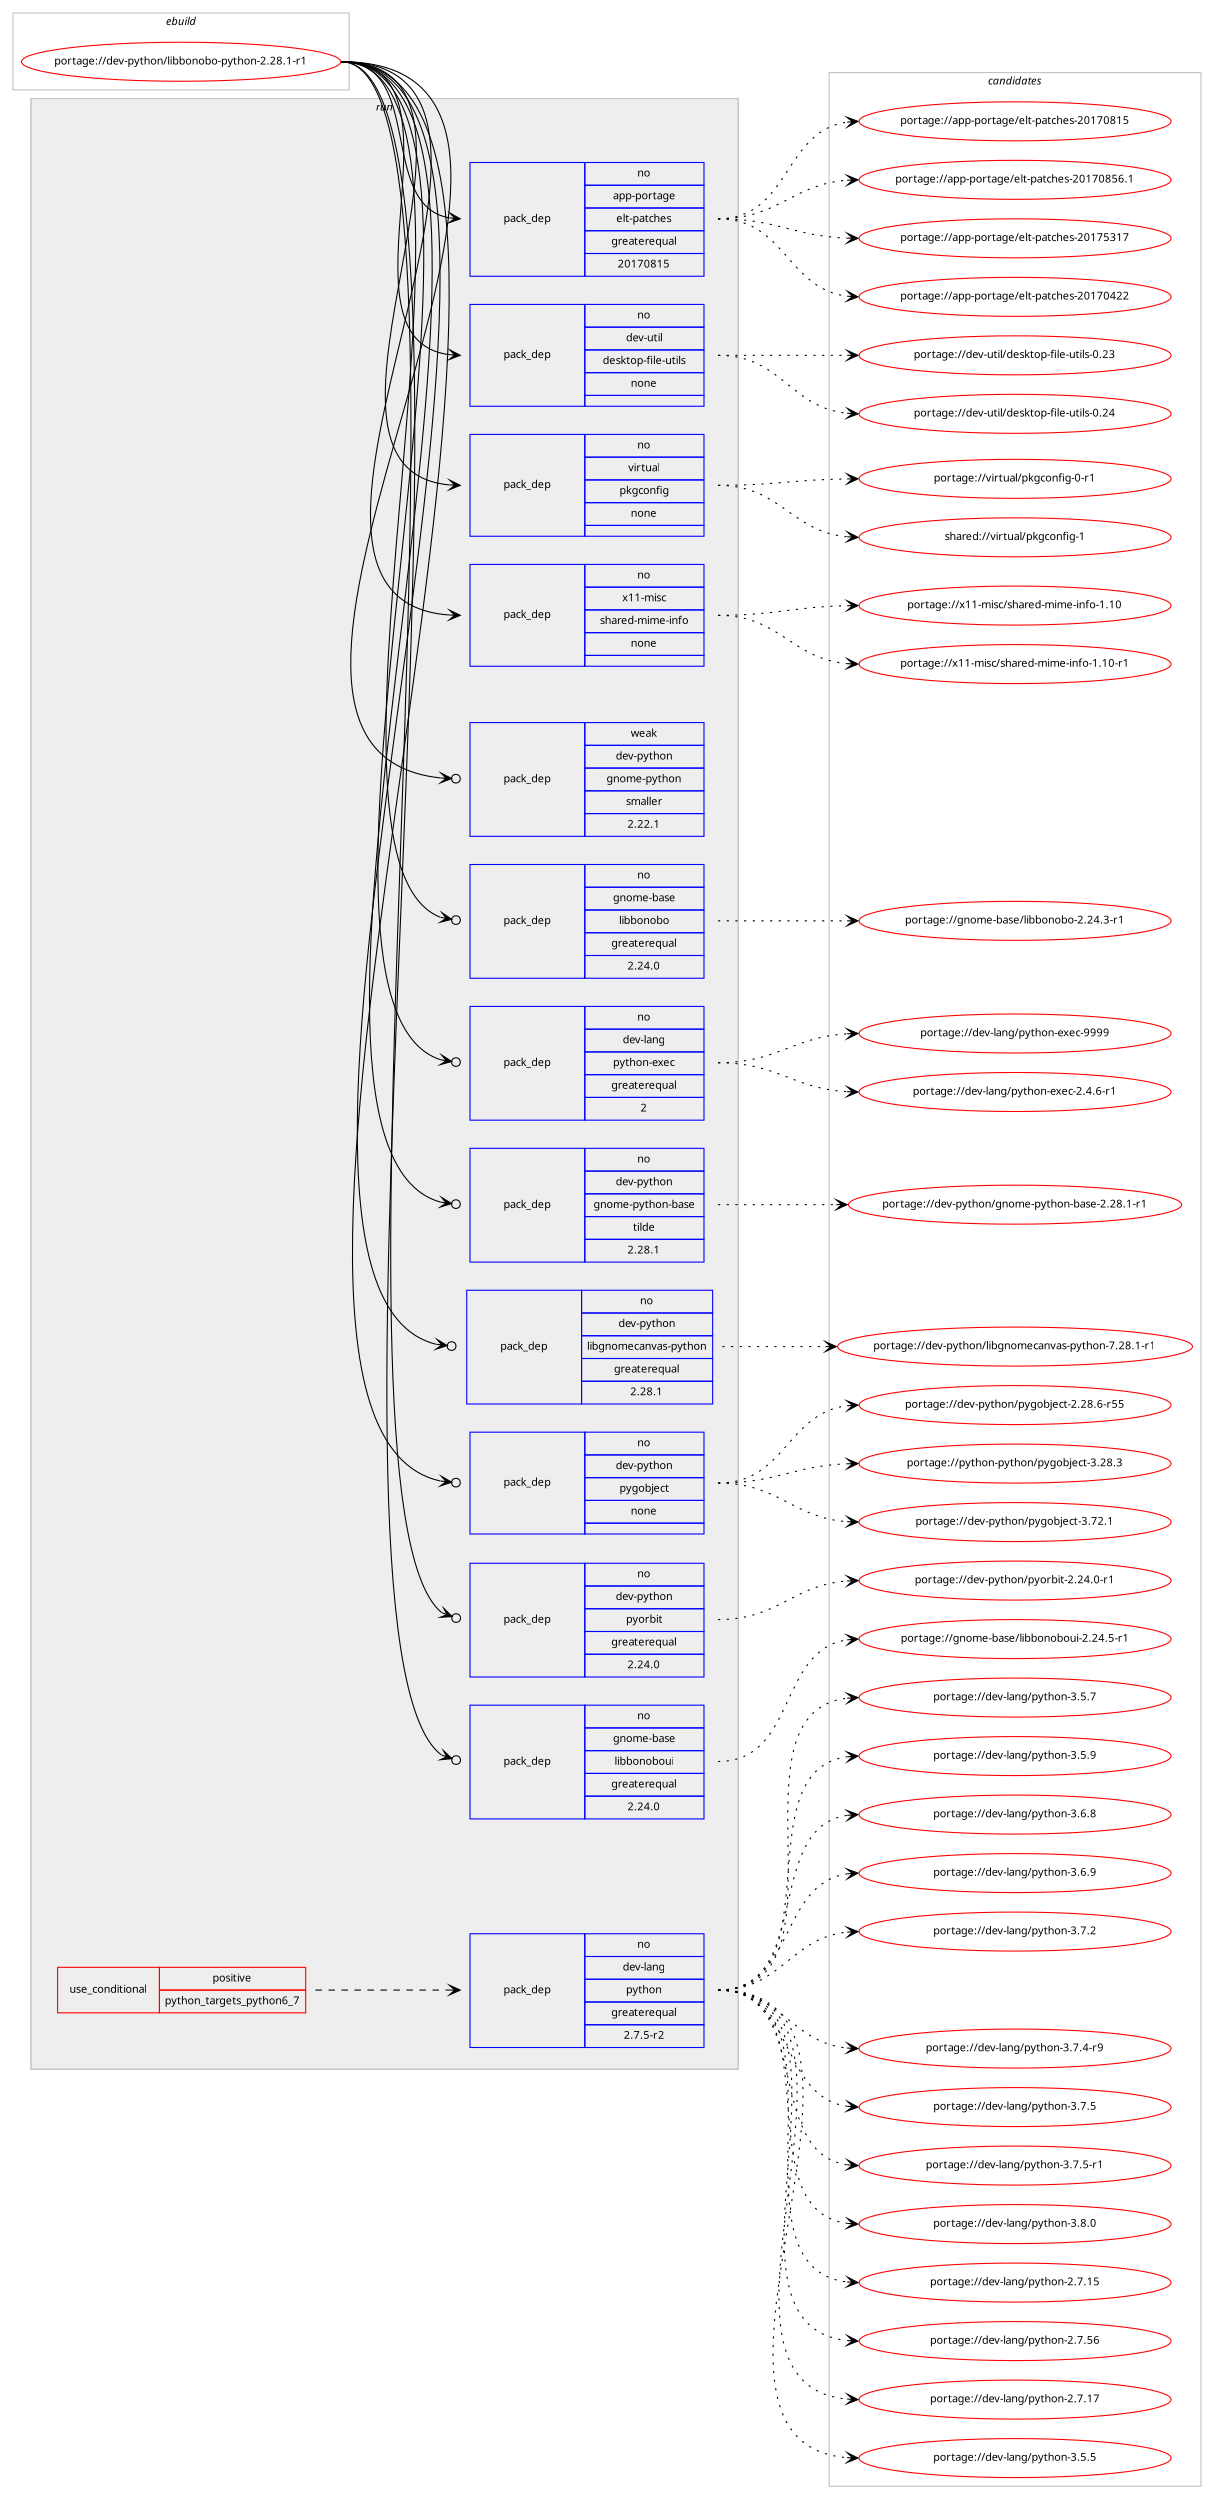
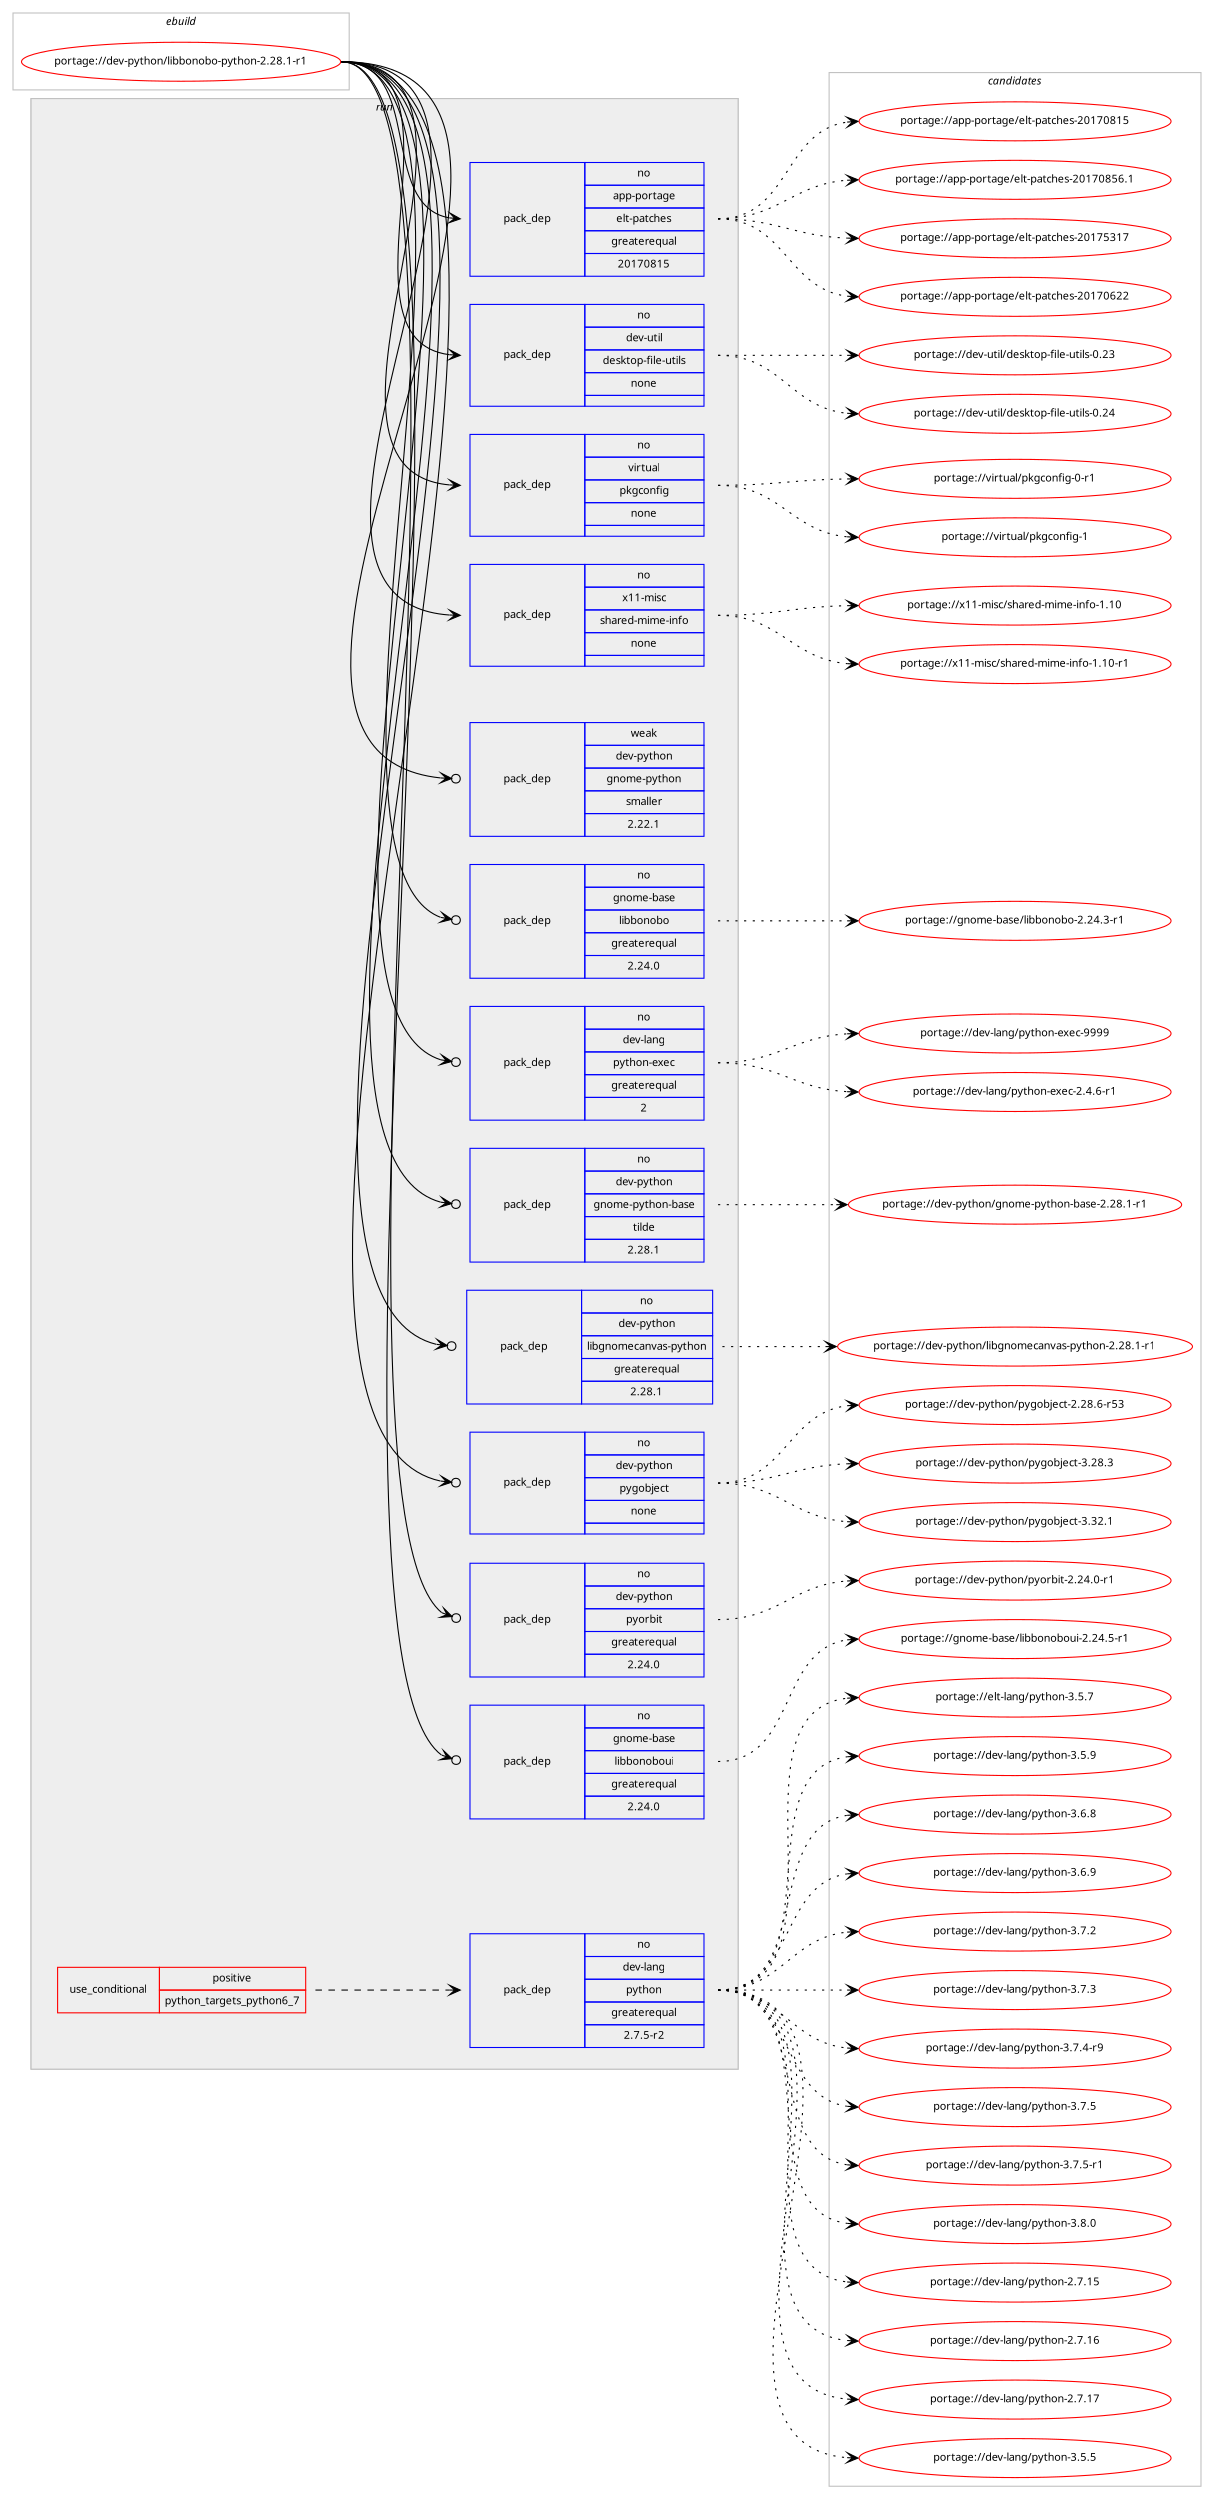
(1015, 297) -> (1015, 297)
(1015, 537) -> (1015, 537)
(1015, 1347) -> (1015, 1347)
(1015, 1405) -> (1015, 1405)
(1015, 1464) -> (1015, 1464)
(1015, 1522) -> (1015, 1522)
(1015, 1698) -> (1015, 1698)
none -> (1015, 1990)
(1015, 2341) -> (1015, 2341)
